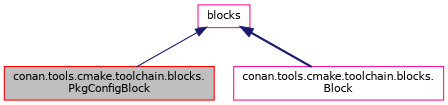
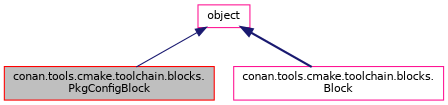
(224, 16) -> (224, 16)
